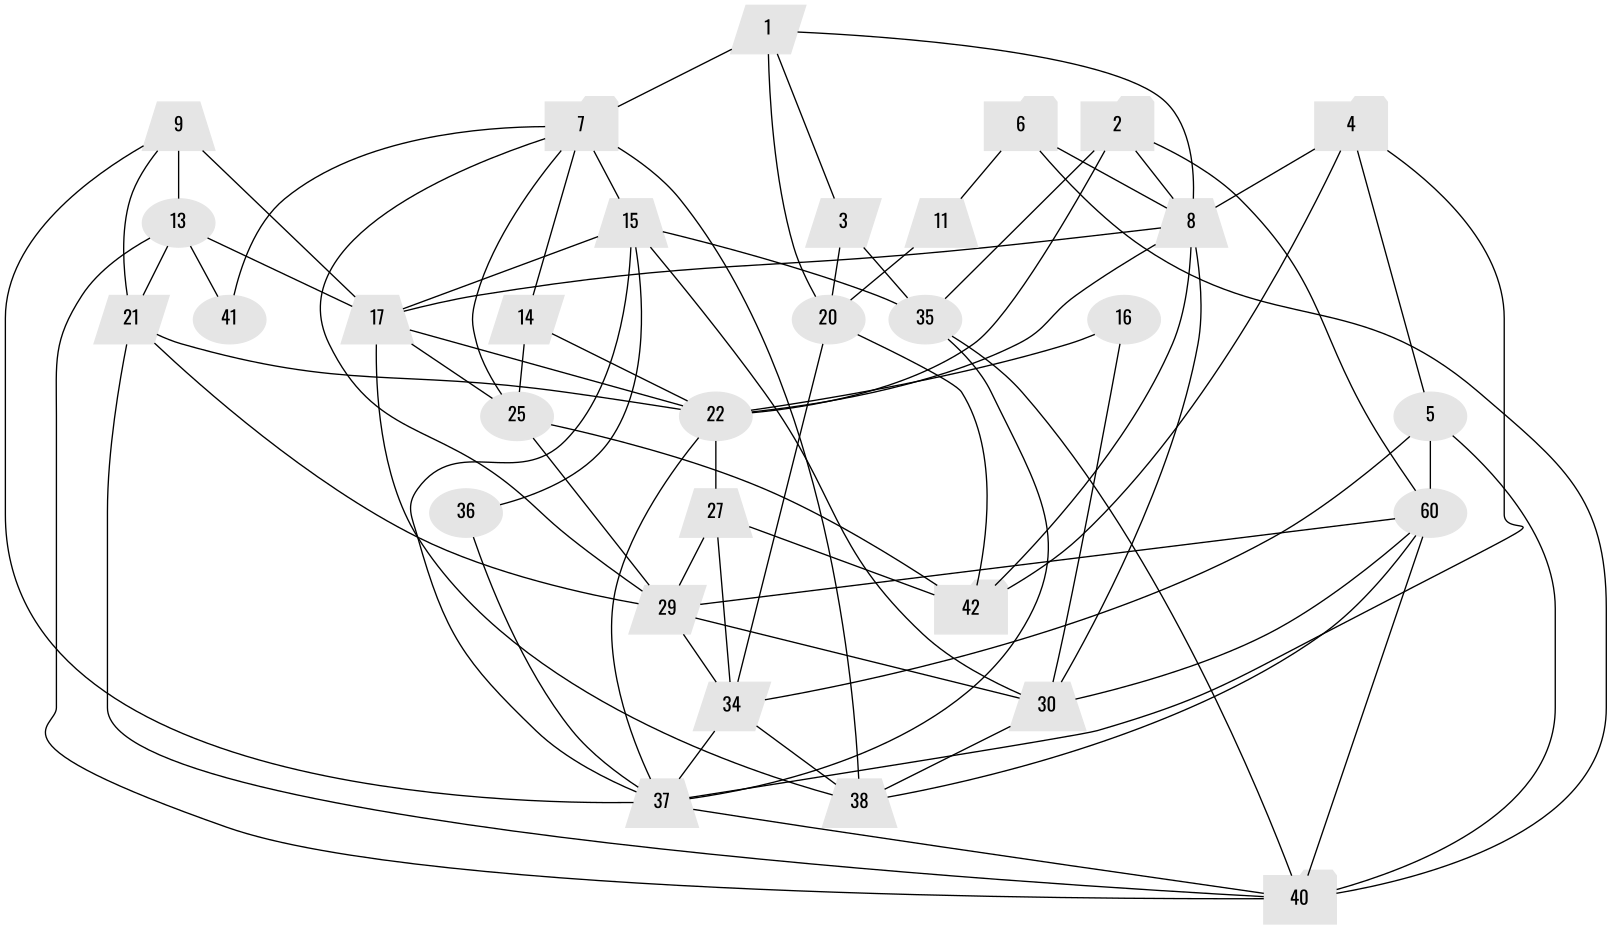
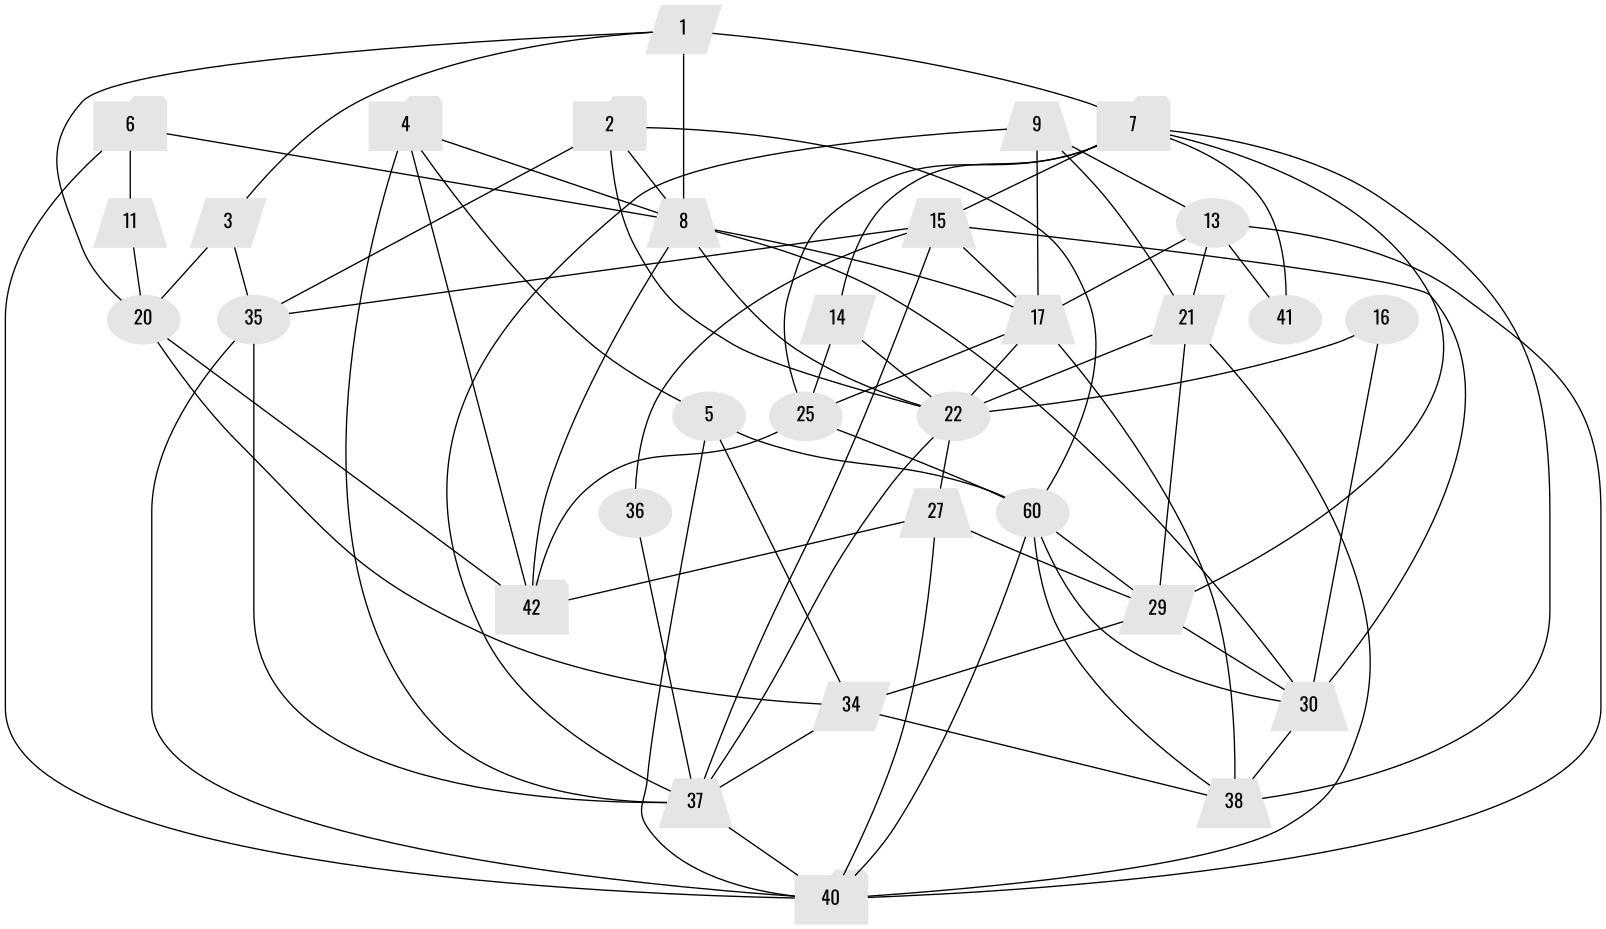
(591, 512) -> (921, 462)
(724, 610) -> (907, 712)
